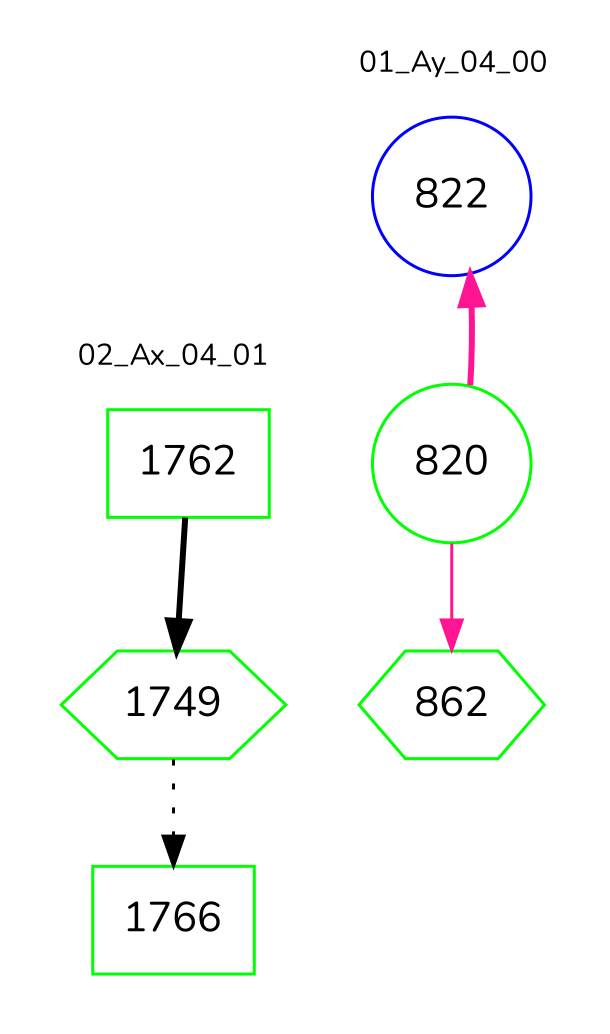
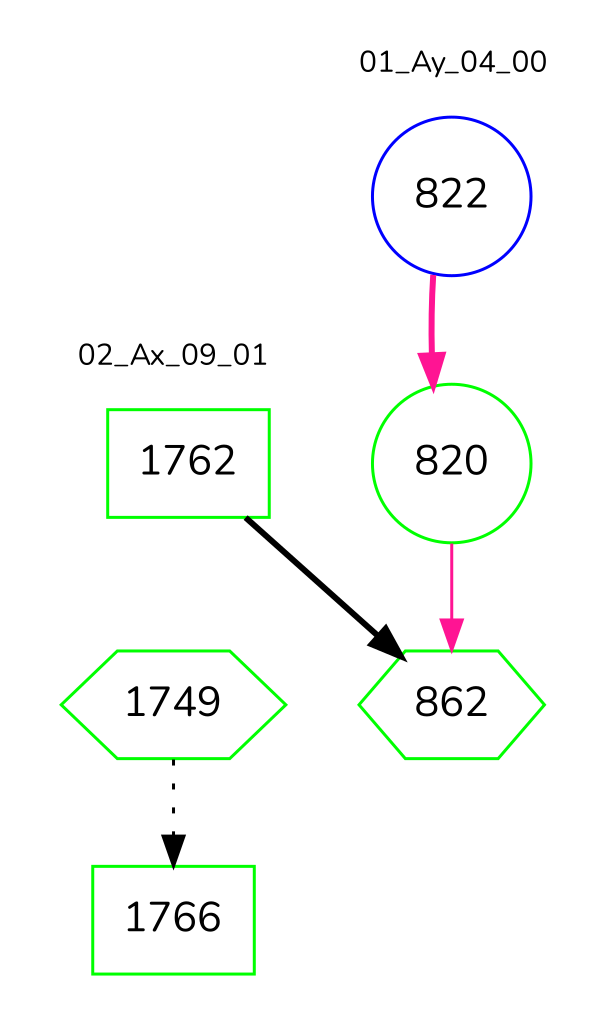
(472, 345) -> (432, 315)
(174, 357) -> (174, 357)
(182, 569) -> (292, 559)
